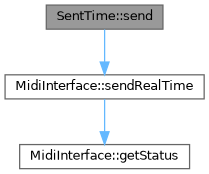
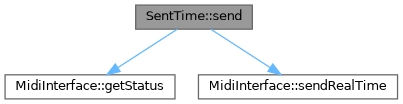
(105, 115) -> (148, 48)
